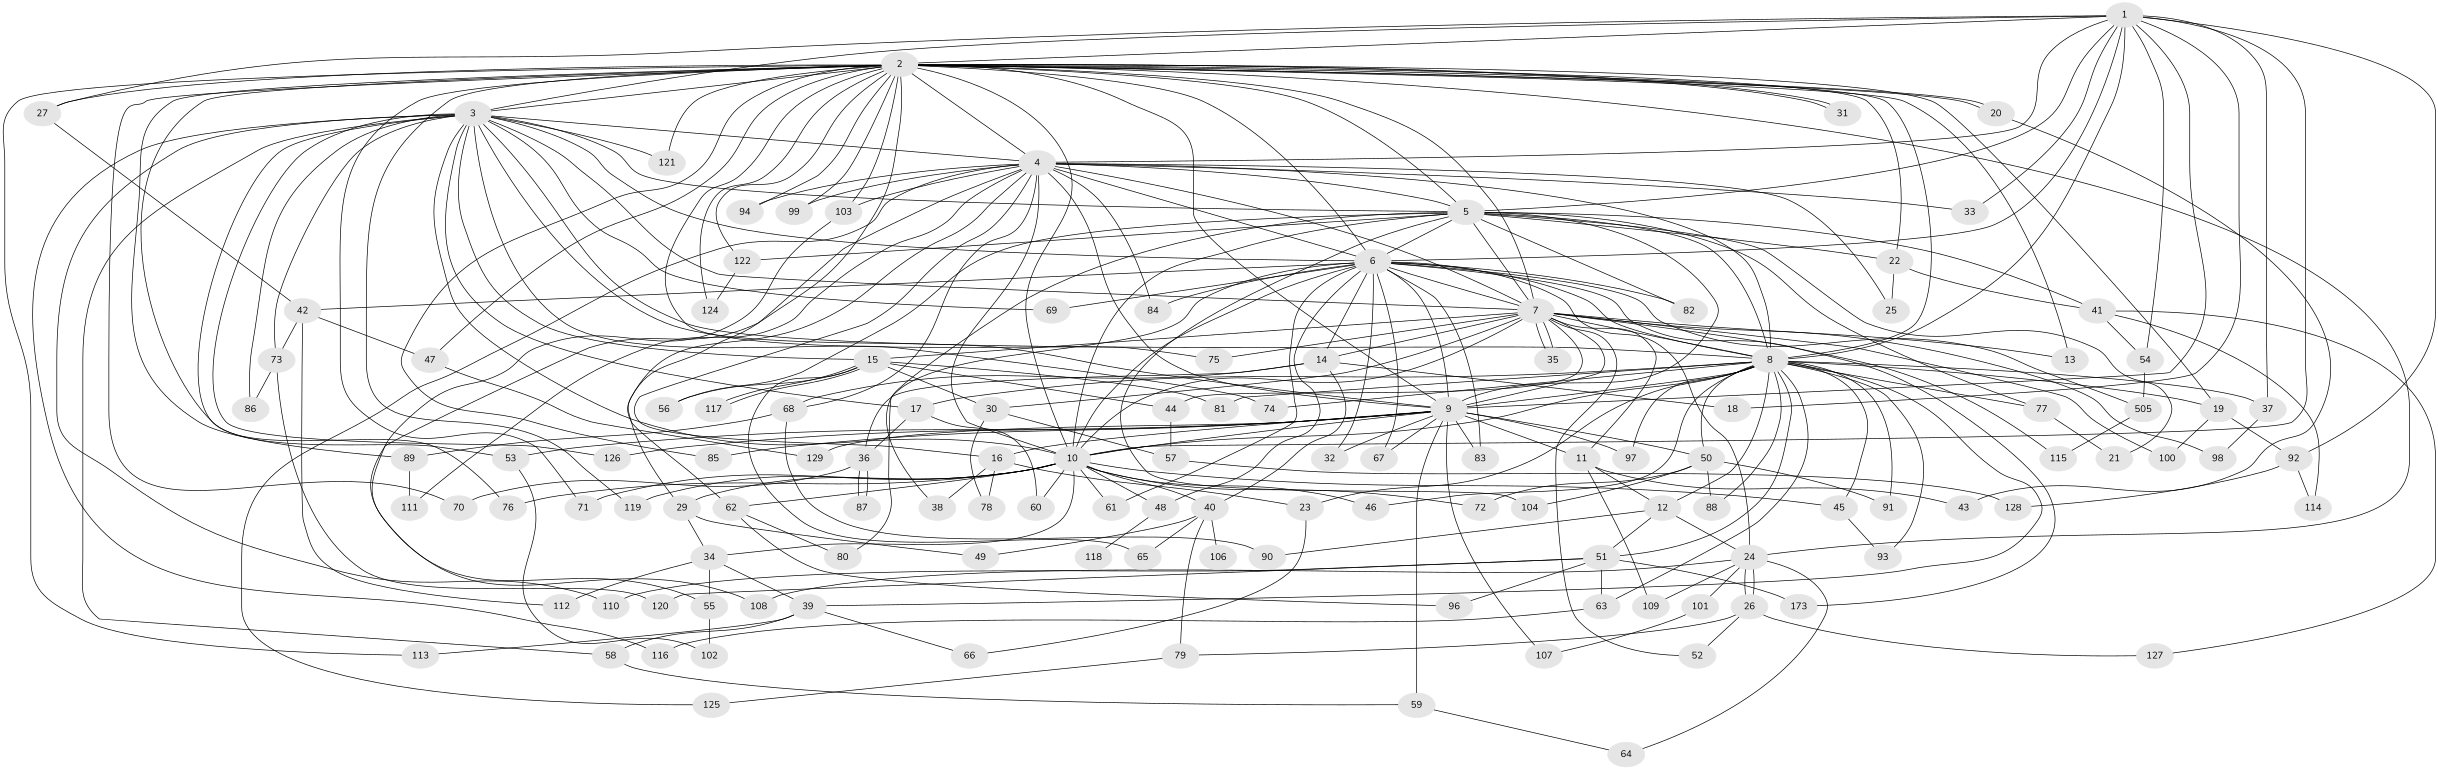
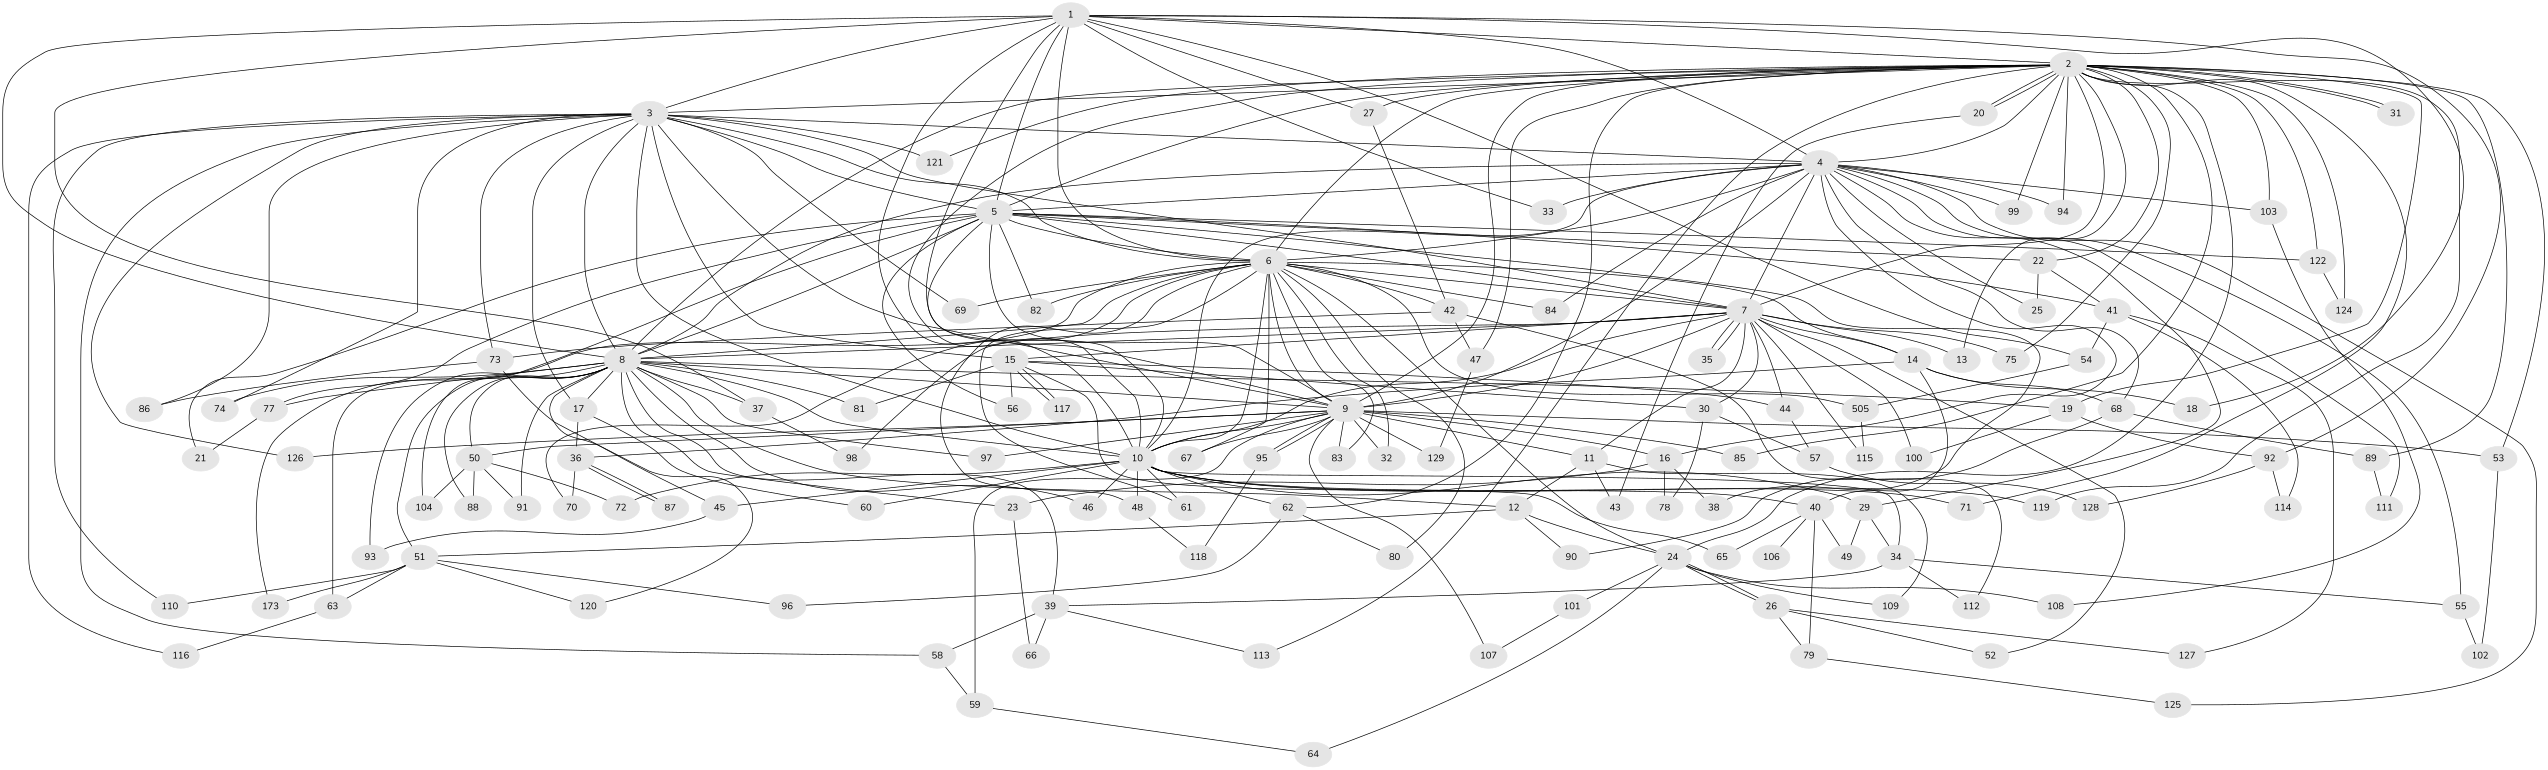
(158, 99) -> (842, 394)
none -> (1262, 459)
(508, 508) -> none
